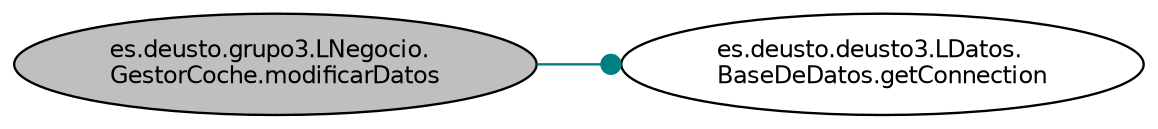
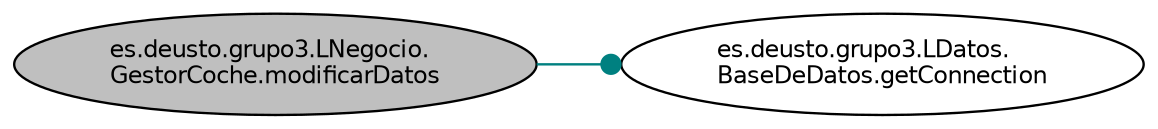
(882, 64) -> (882, 64)
